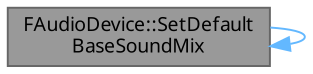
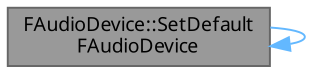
(139, 37) -> (139, 37)
